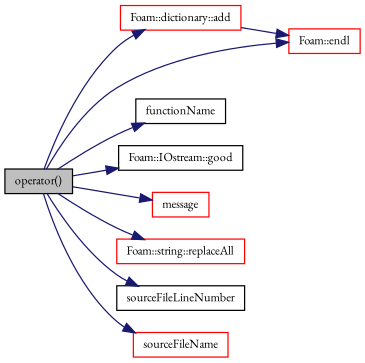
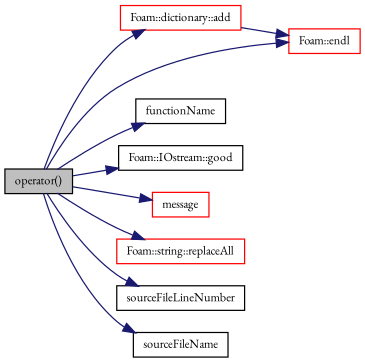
(181, 345) -> (181, 345)
